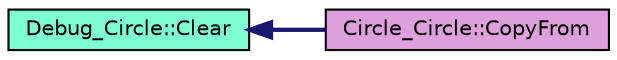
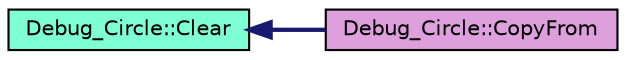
(467, 30) -> (472, 30)
